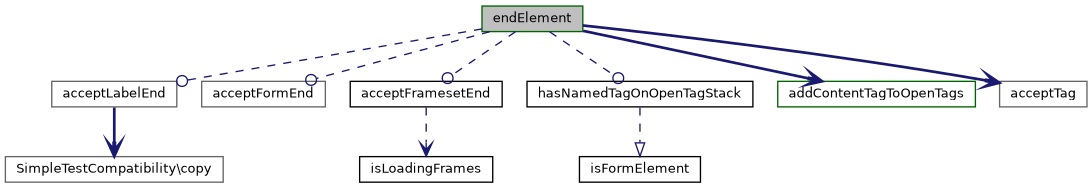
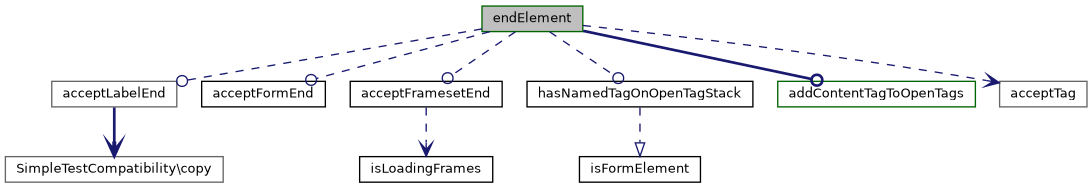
(785, 50) -> (785, 50)
(696, 55) -> (697, 55)
(264, 94) -> (264, 94)
